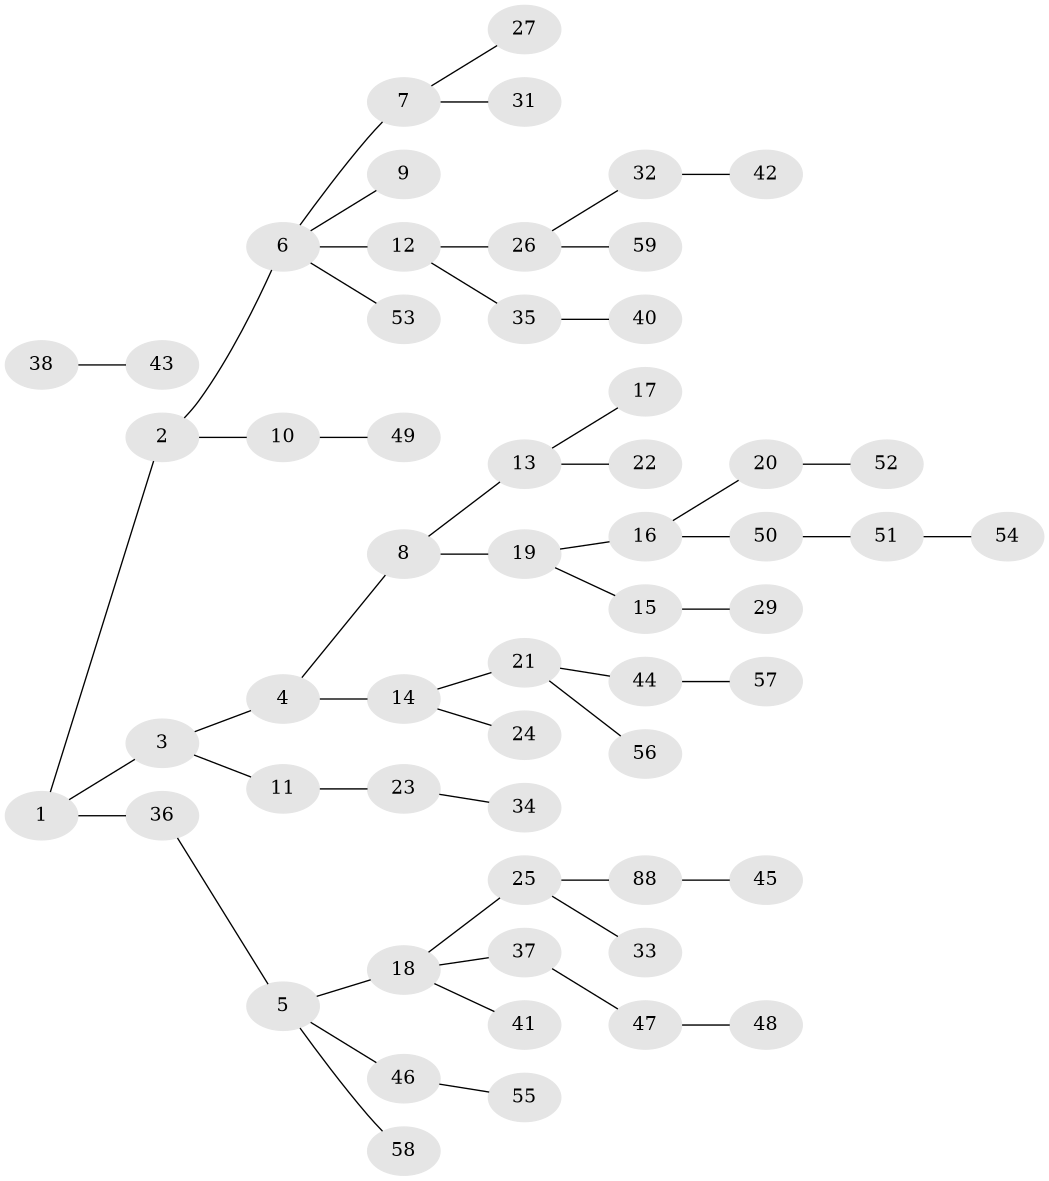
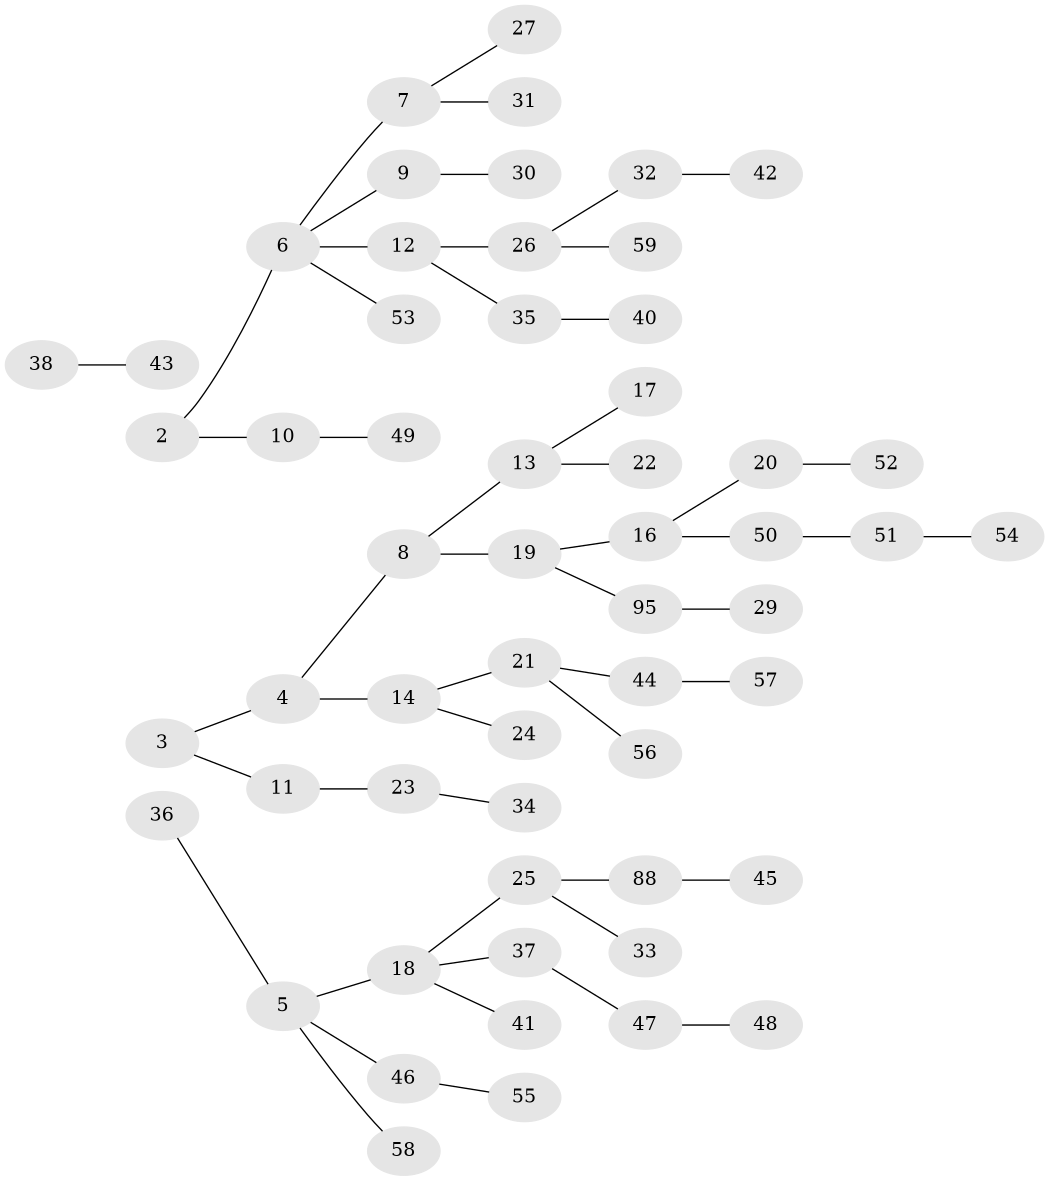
none -> (525, 174)
(645, 609) -> (645, 609)
(42, 816) -> none
